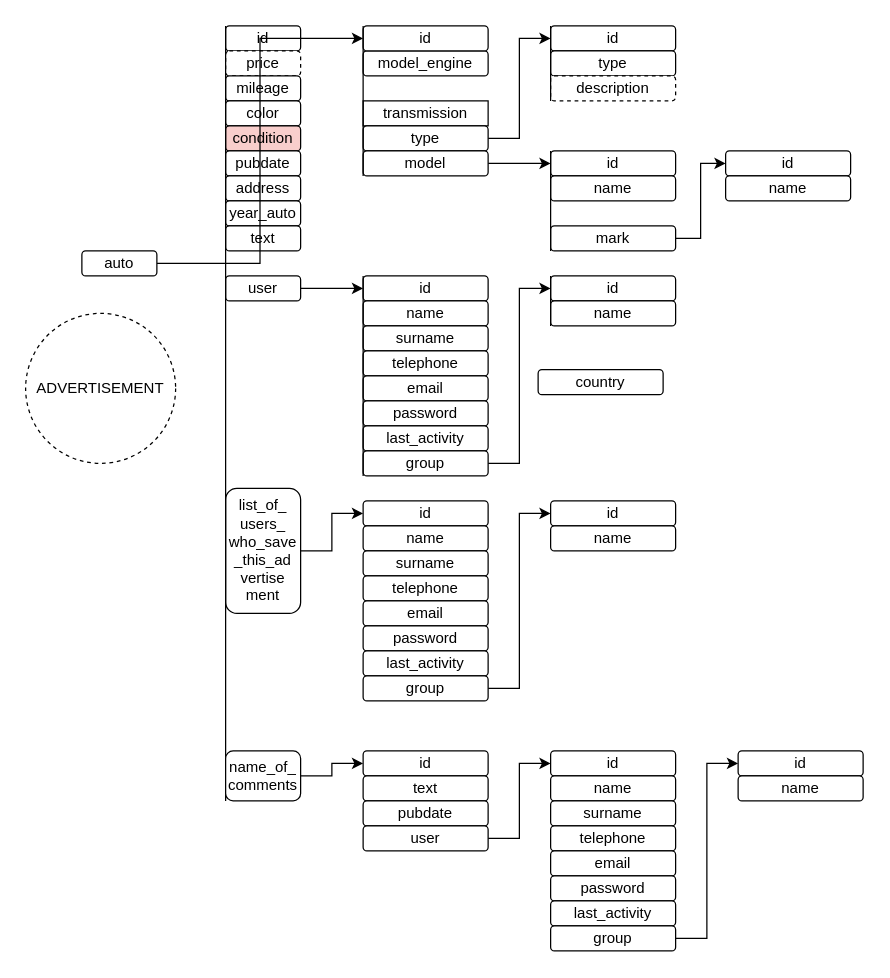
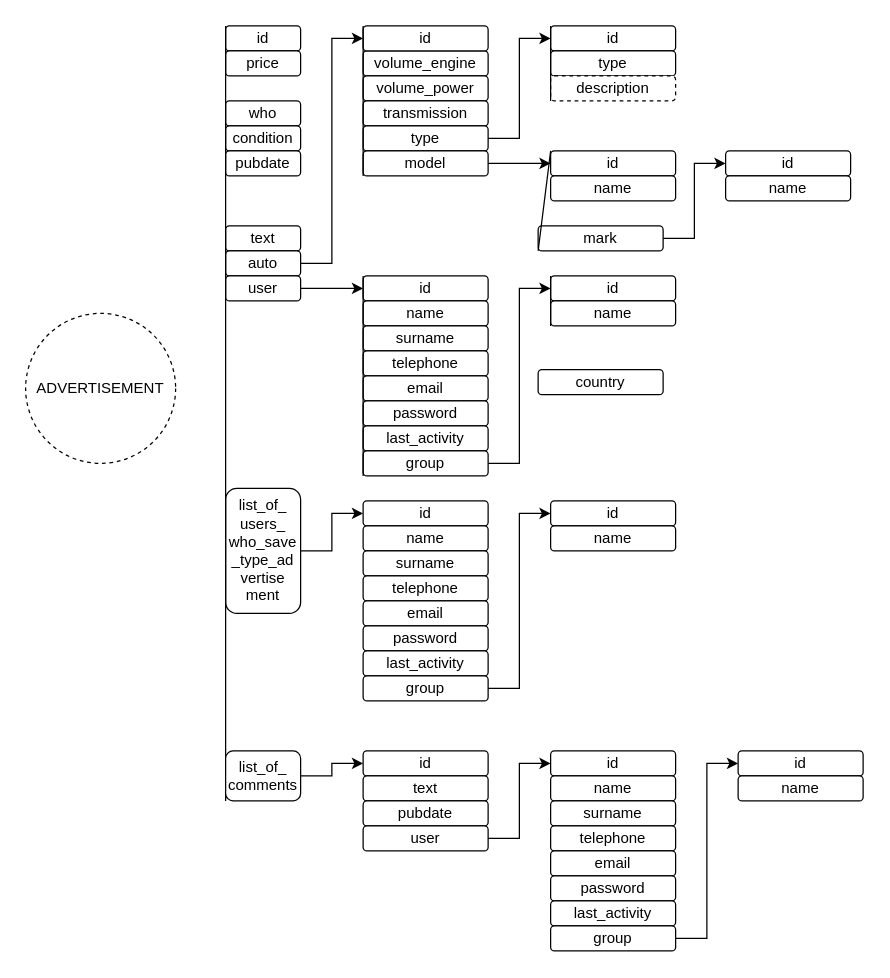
(263, 63) -> (263, 63)
(426, 63) -> (426, 63)
(263, 88) -> none
none -> (426, 88)
(263, 113) -> (263, 113)
(426, 113) -> (426, 113)
(263, 138) -> (263, 138)
(263, 188) -> none
(263, 213) -> none
(613, 238) -> (601, 238)
(119, 263) -> (263, 263)
(263, 551) -> (263, 551)
(263, 776) -> (263, 776)
